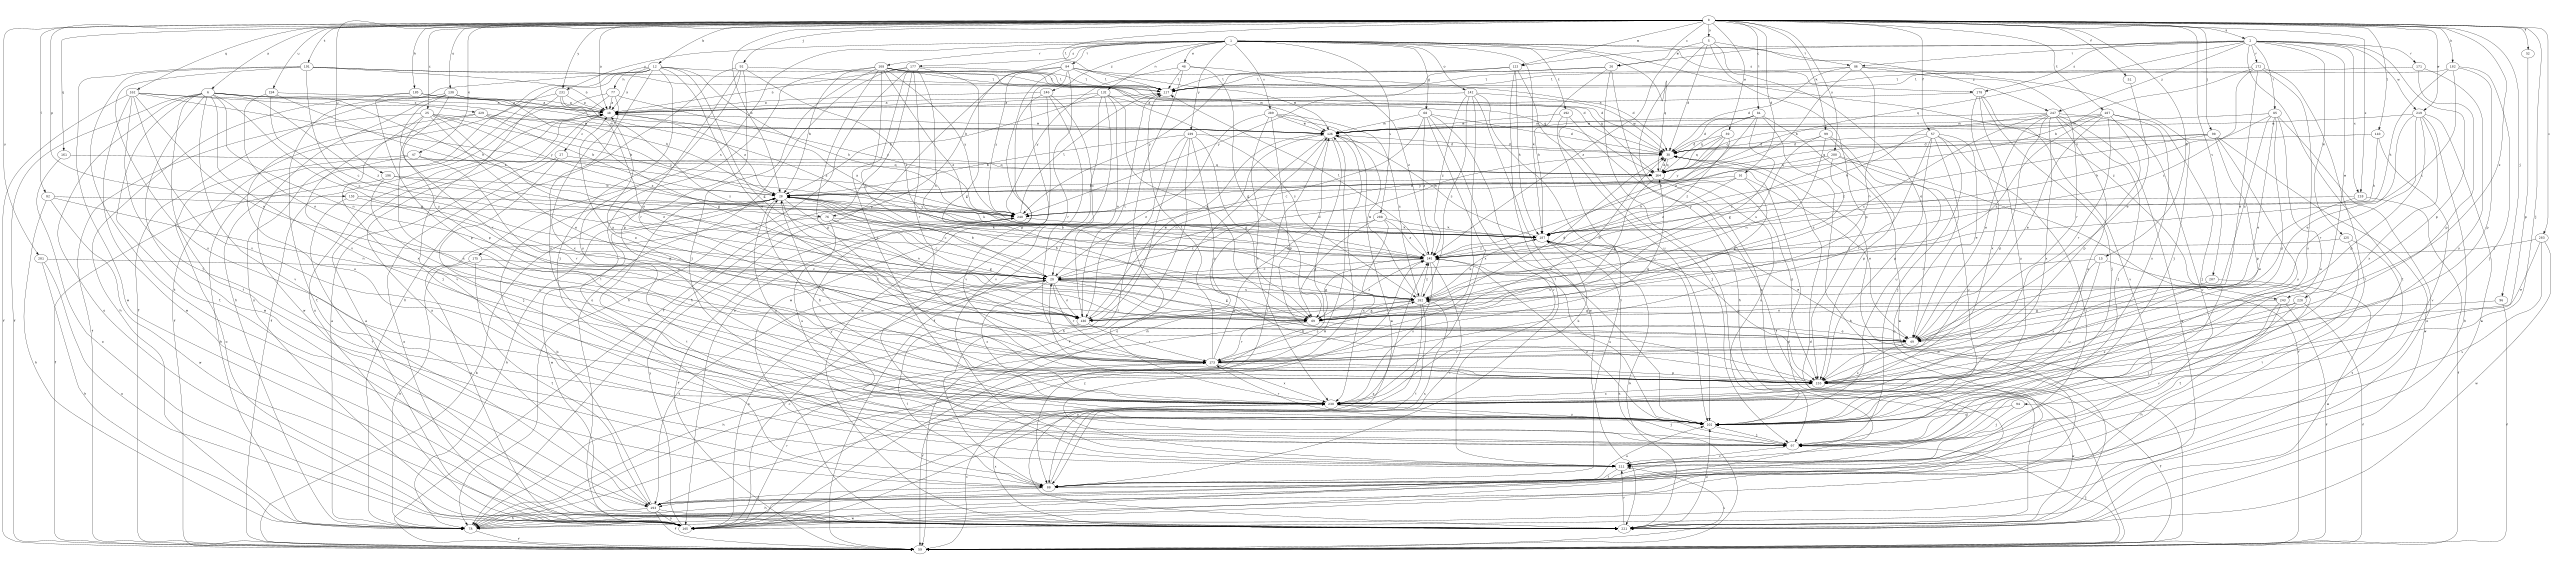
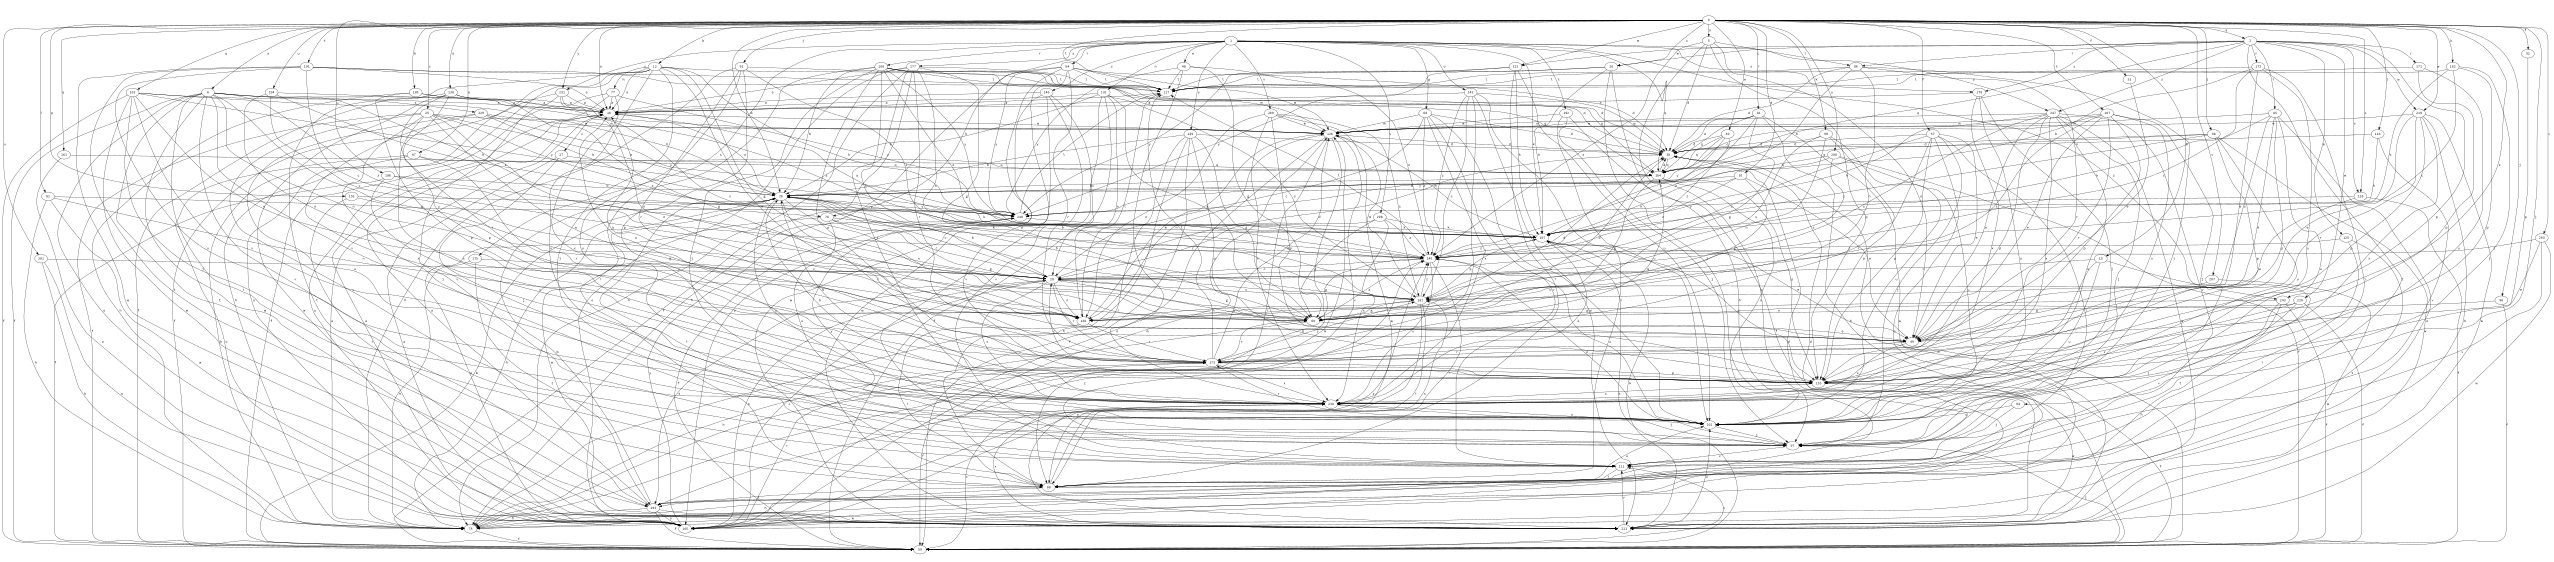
(2059, 400) -> (780, 426)
